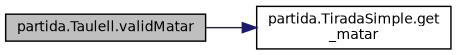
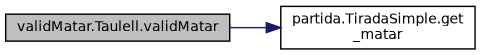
(106, 28) -> (118, 28)
